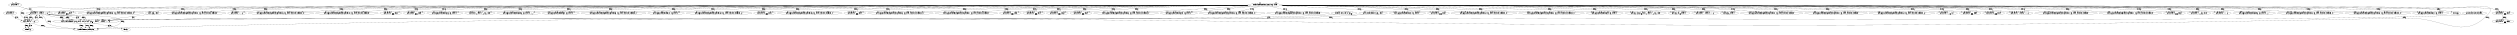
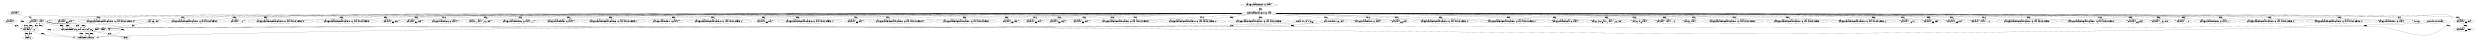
(1223, 9) -> (1259, 9)
(2439, 9) -> (2400, 17)
